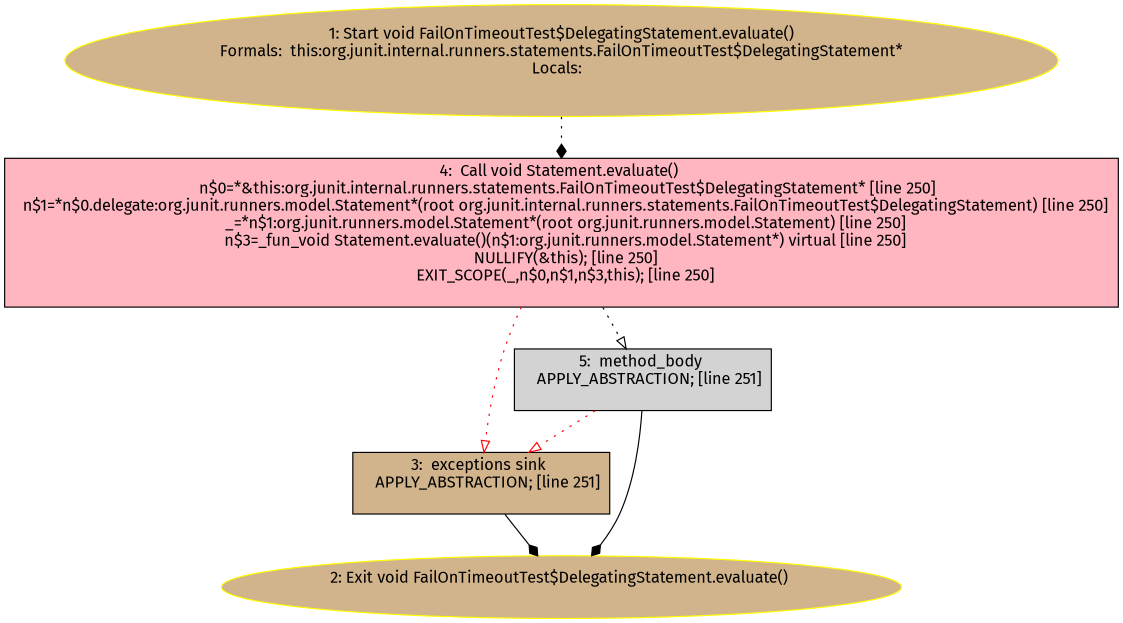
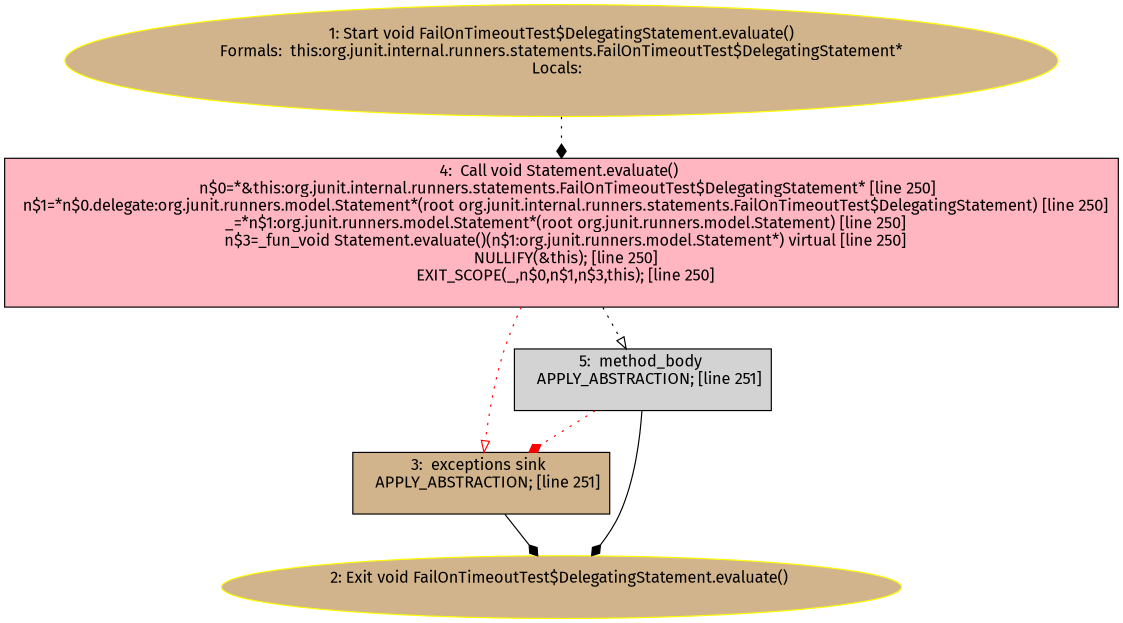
(568, 428) -> (568, 428)
